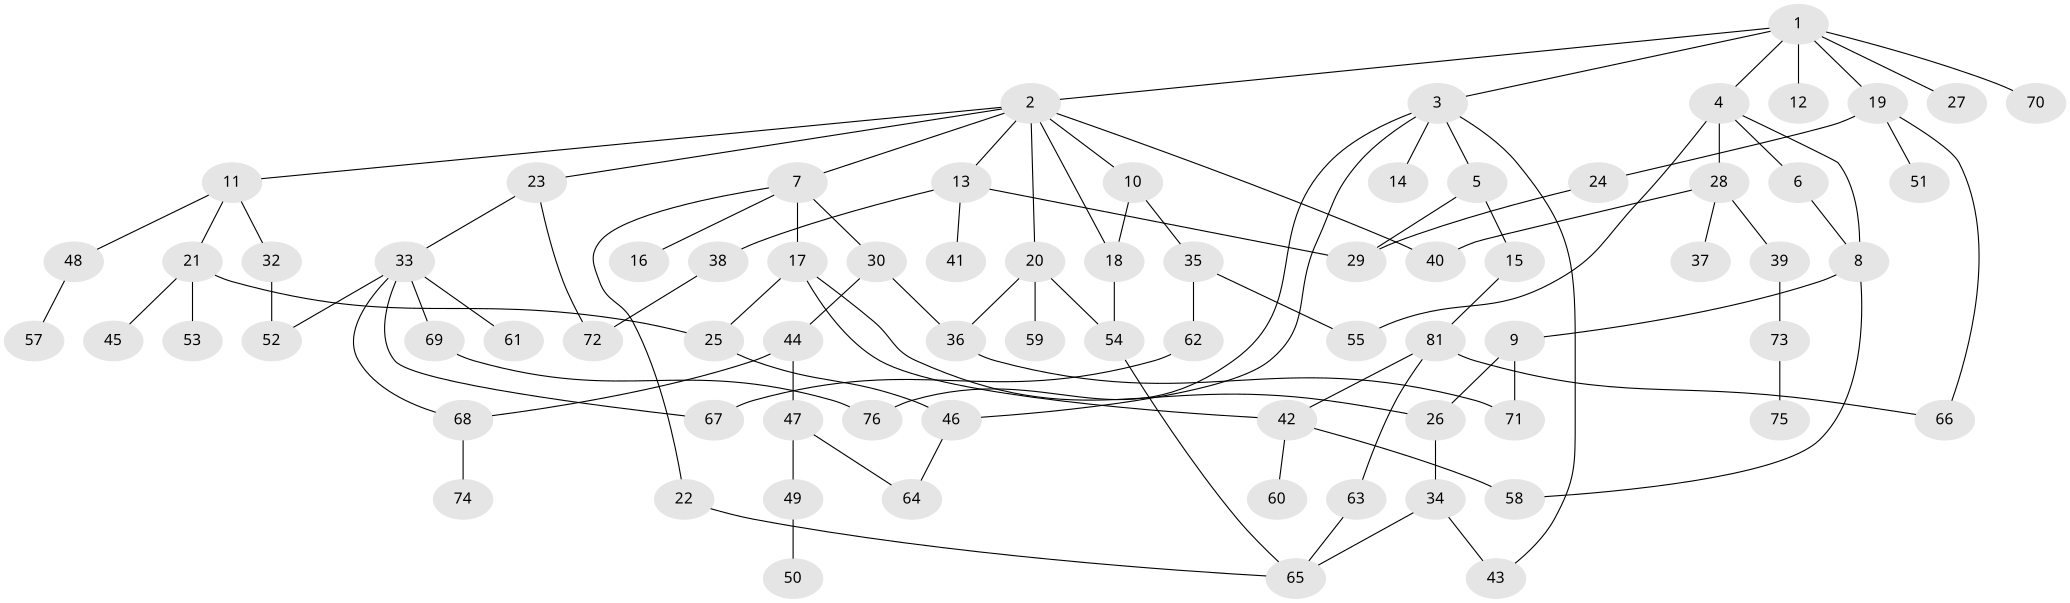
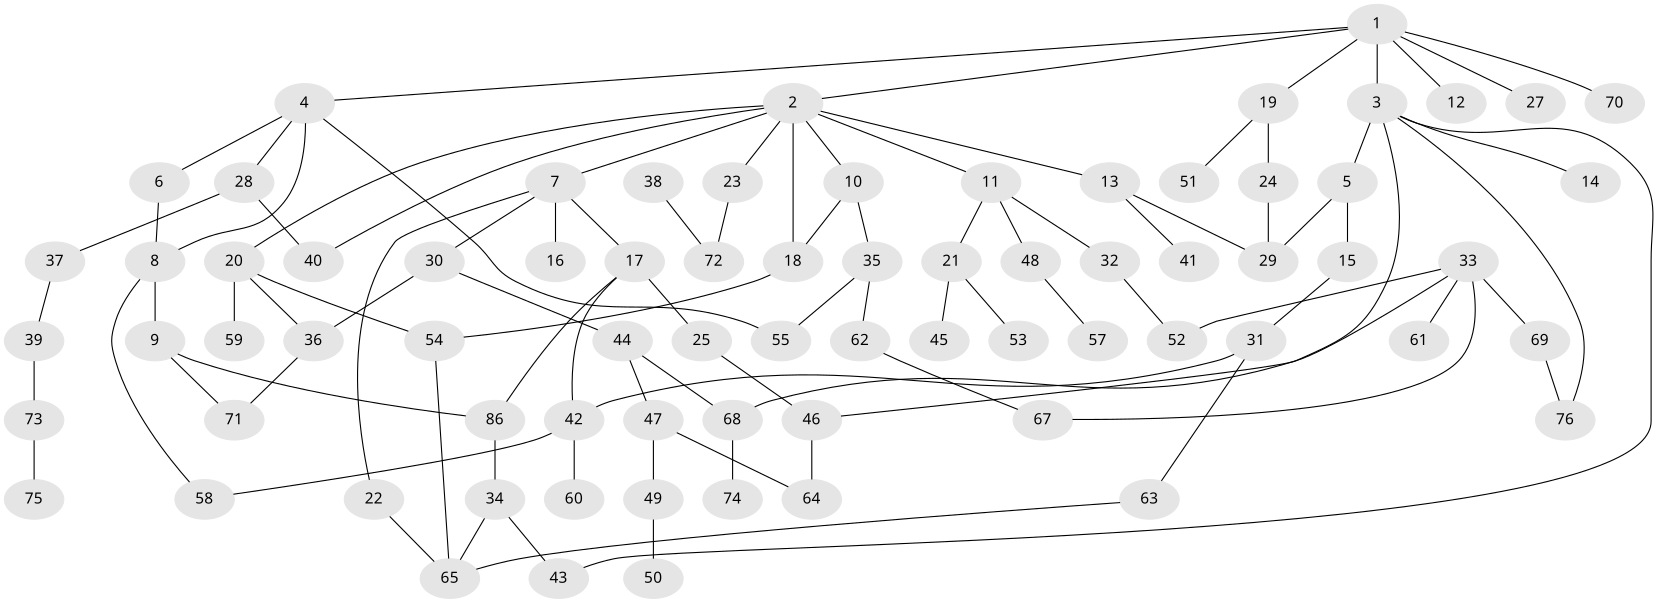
(841, 215) -> none
(471, 222) -> none
(1750, 222) -> (45, 301)
(450, 308) -> none
(1436, 341) -> (1256, 341)
(1436, 420) -> (495, 420)
(1945, 420) -> none
